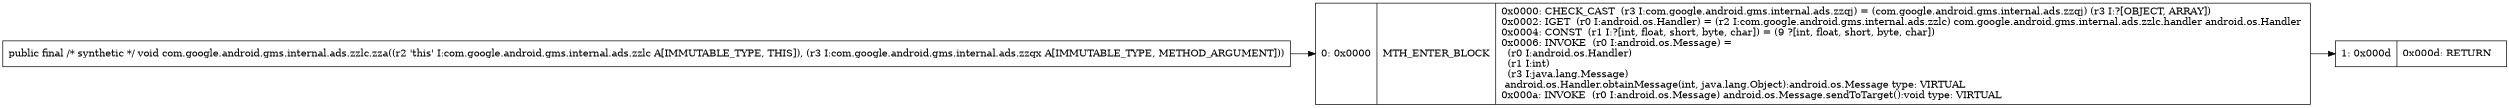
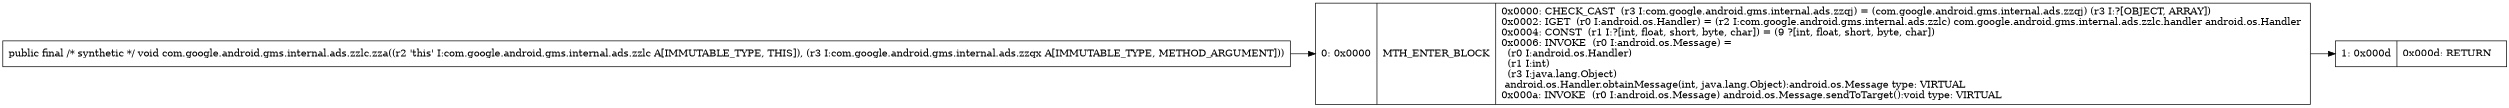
(1565, 74) -> (1559, 74)
